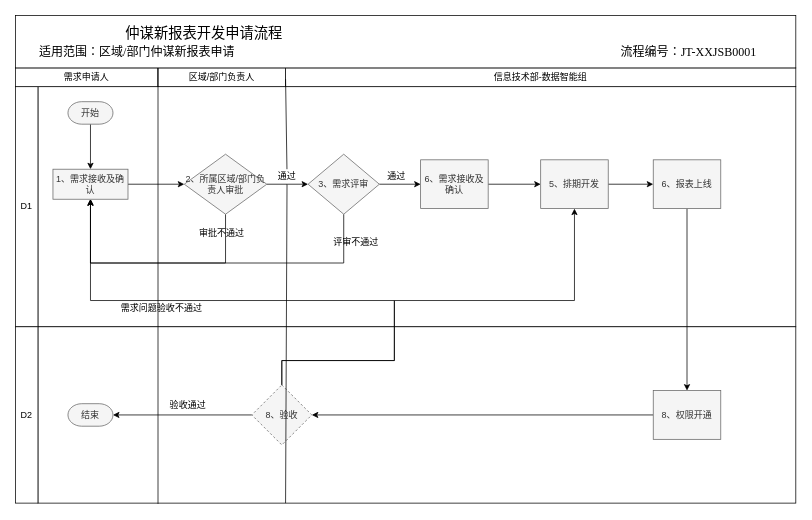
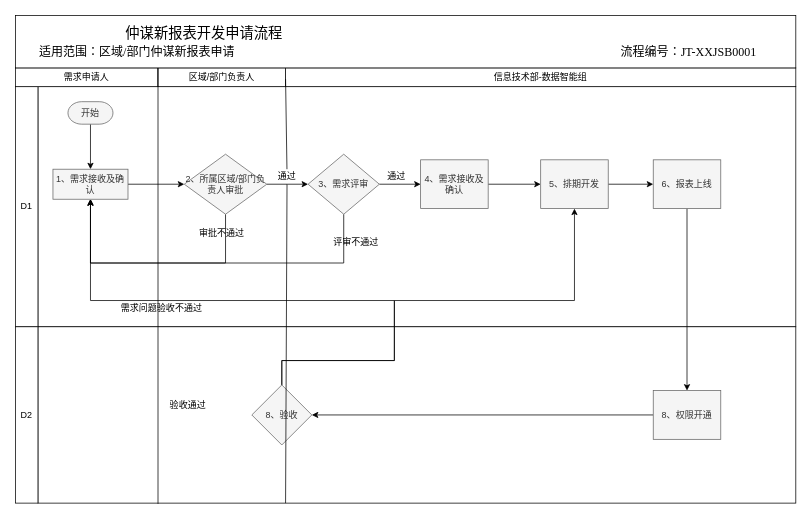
(454, 184) -> (454, 184)
(90, 415) -> none
(119, 415) -> none
(282, 415) -> (282, 415)
